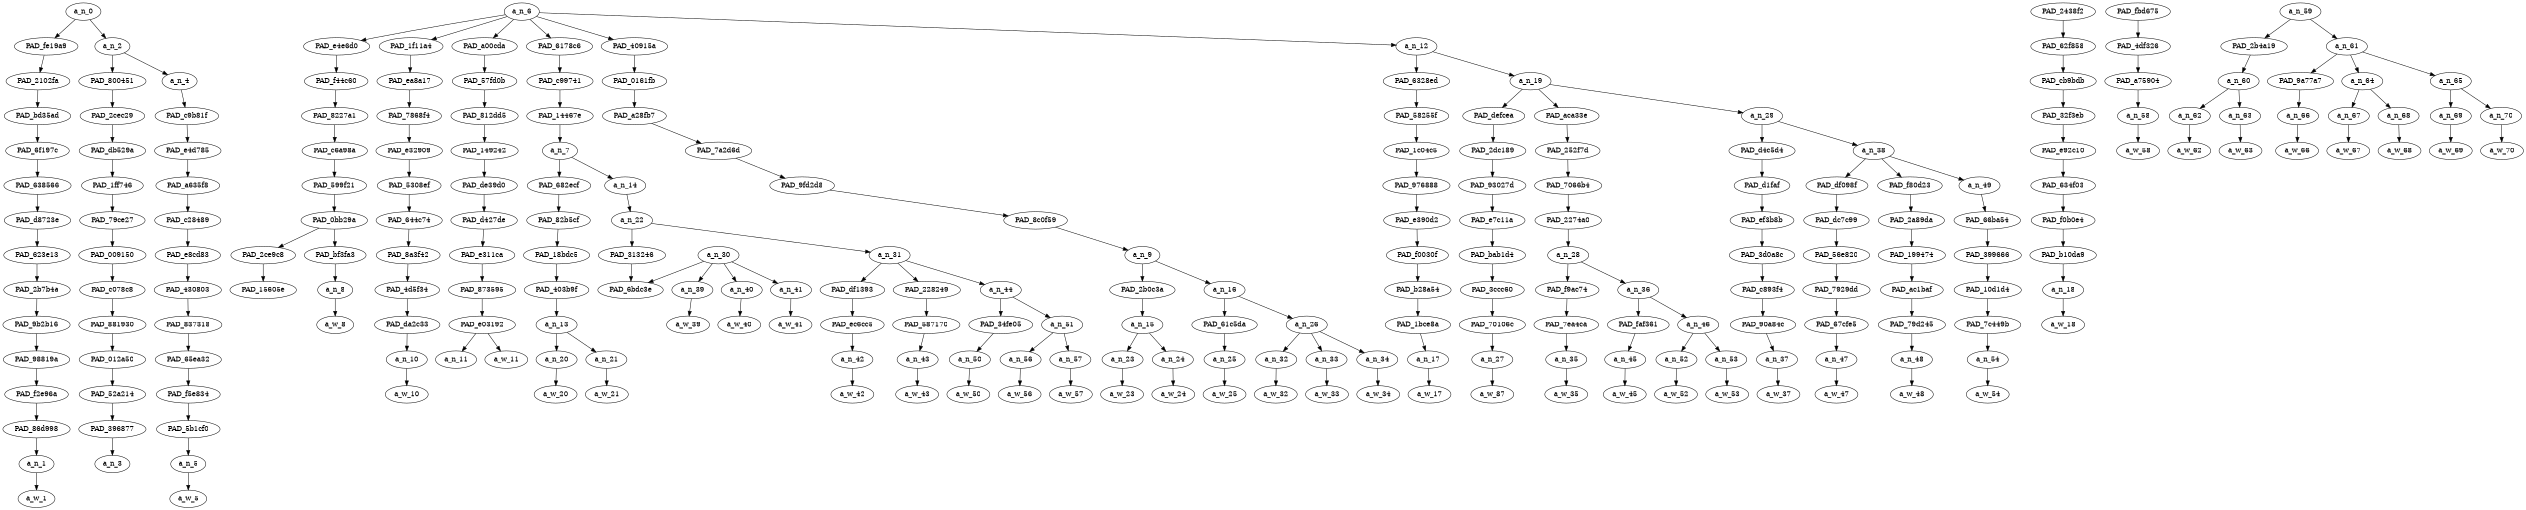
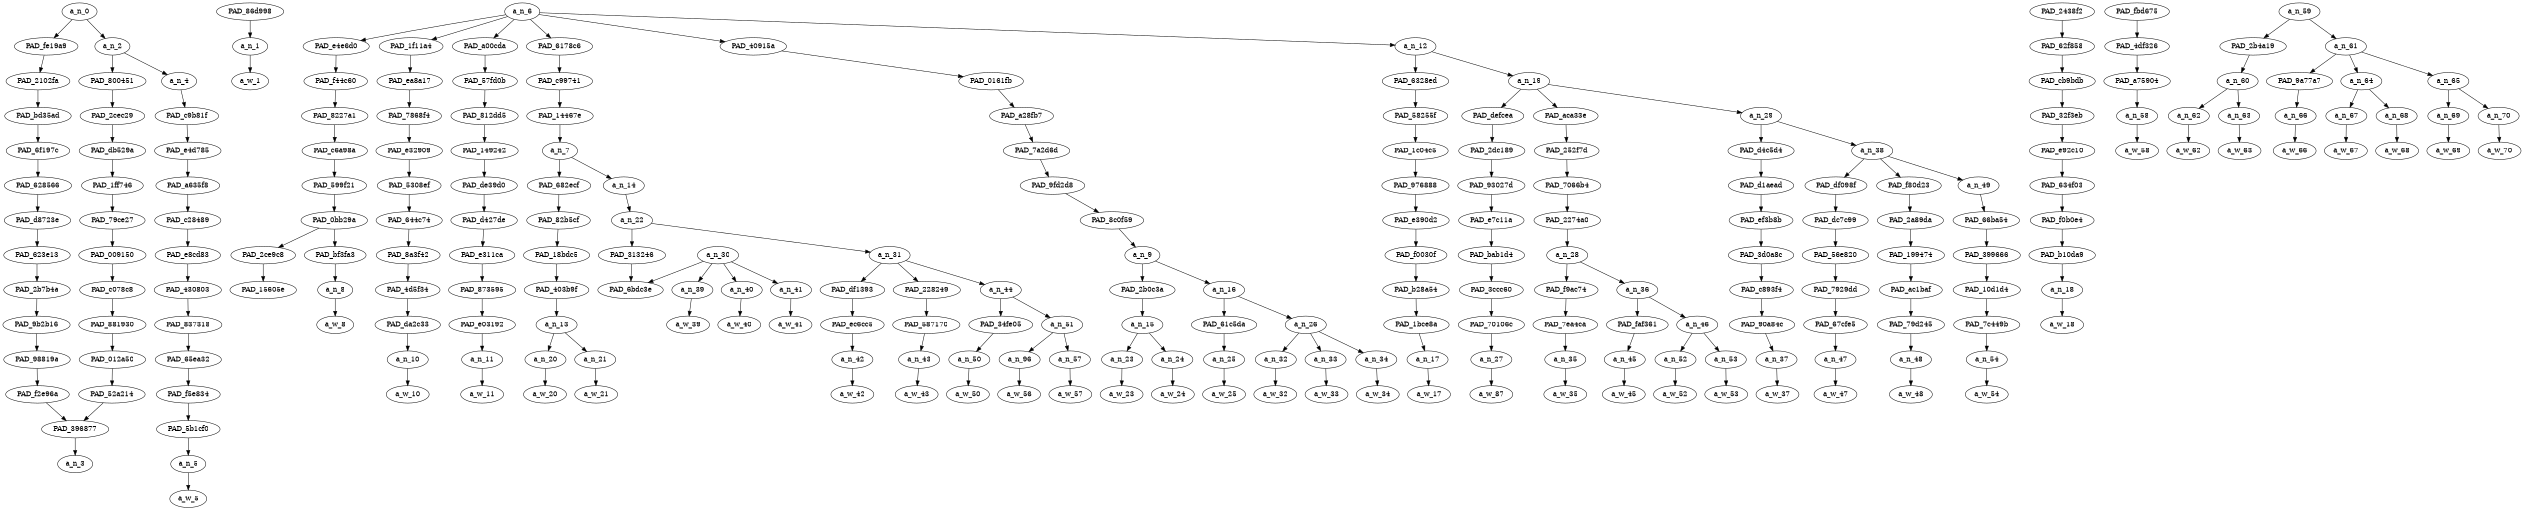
(37, 186) -> (38, 186)
(1762, 186) -> (1761, 186)
(493, 340) -> (482, 375)
(1021, 360) -> (1020, 360)
(37, 409) -> (55, 410)
